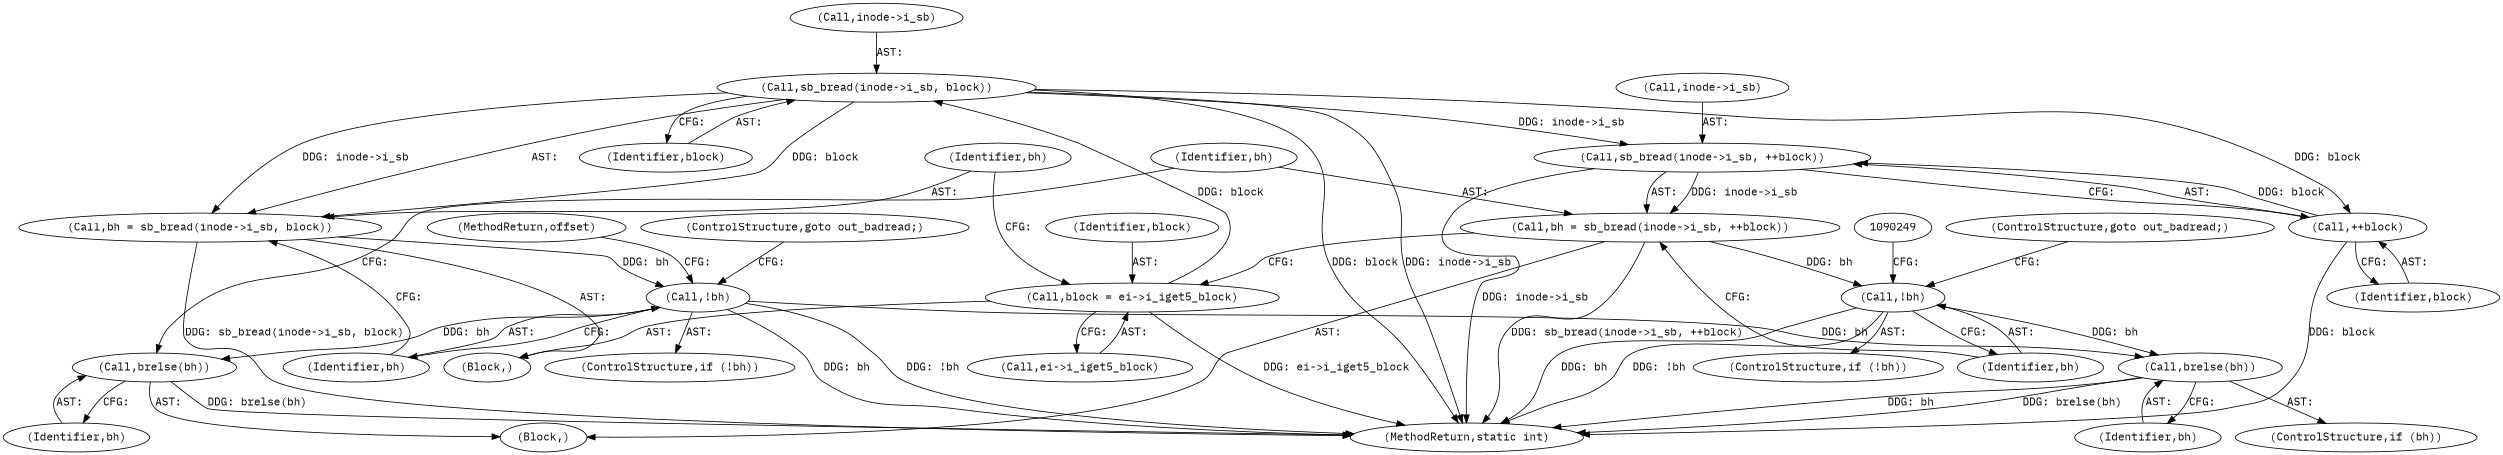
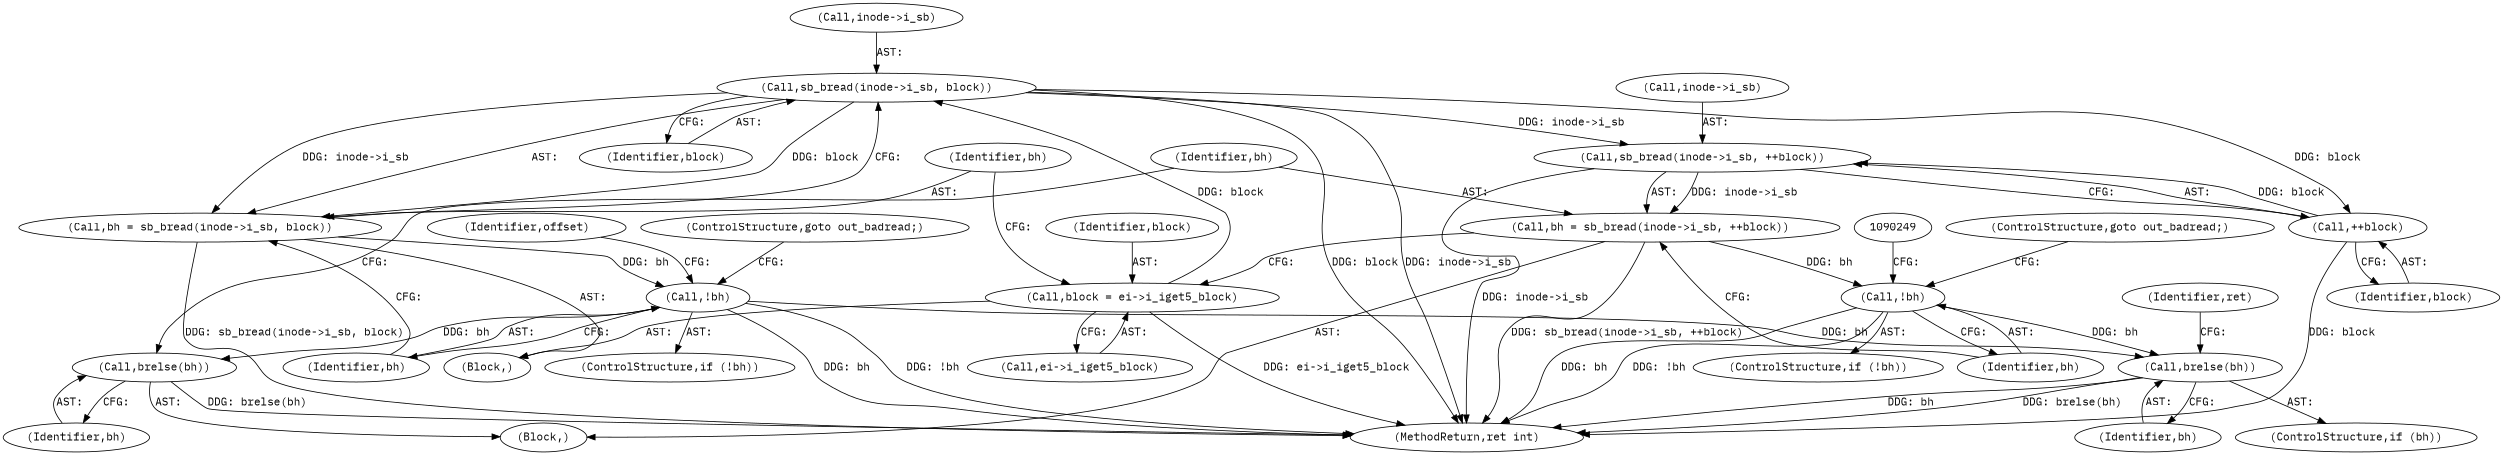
none -> (615, 205)
(527, 228) -> (527, 228)
none -> (2200, 298)
(1467, 437) -> (1467, 437)
